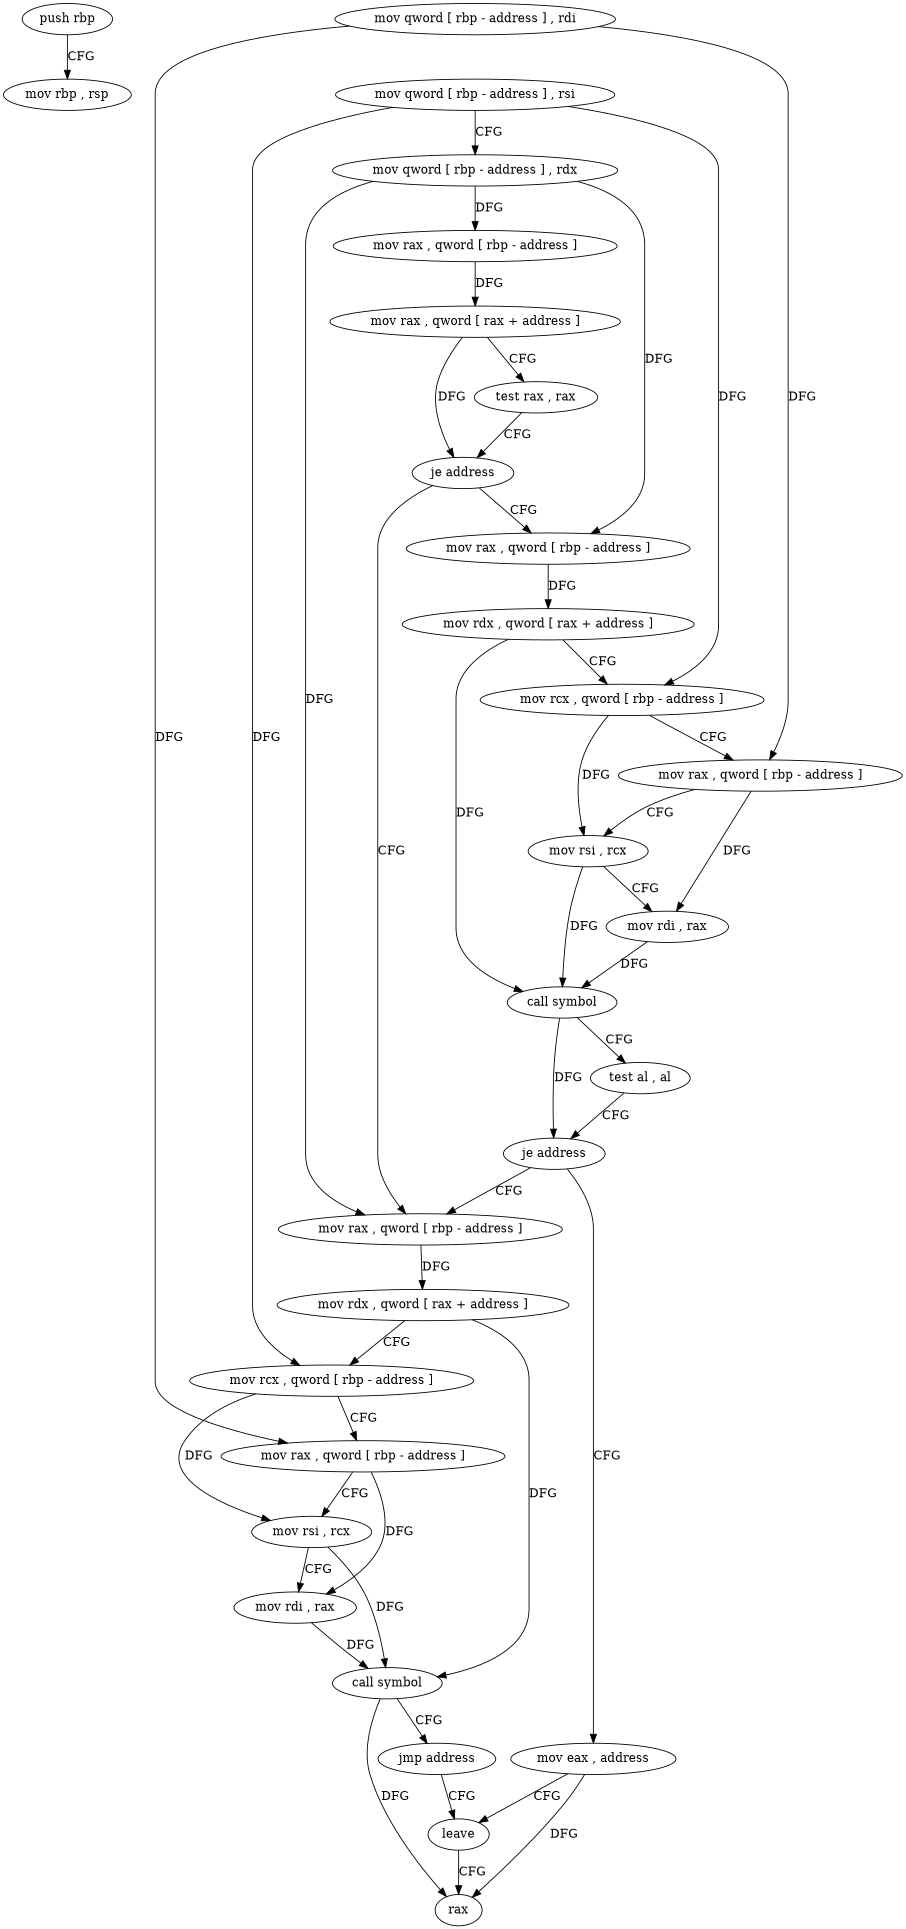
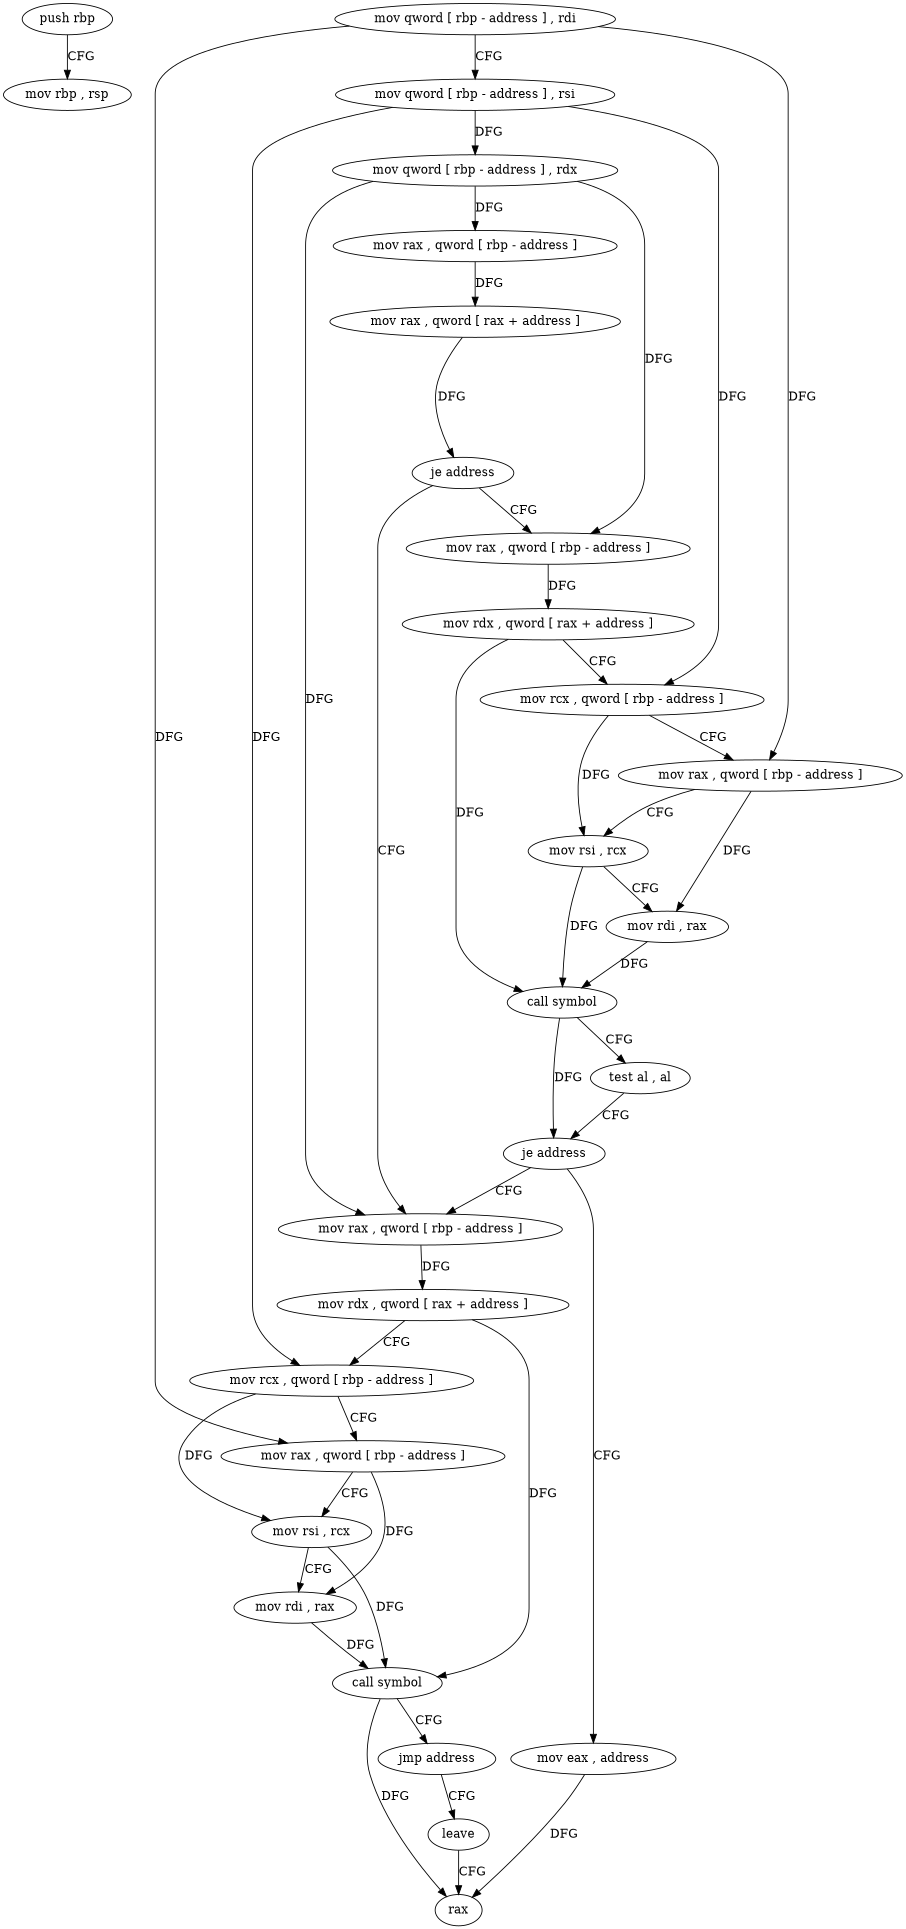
none -> (475, 53)
(489, 133) -> (489, 133)
(536, 397) -> none
(527, 1796) -> none
